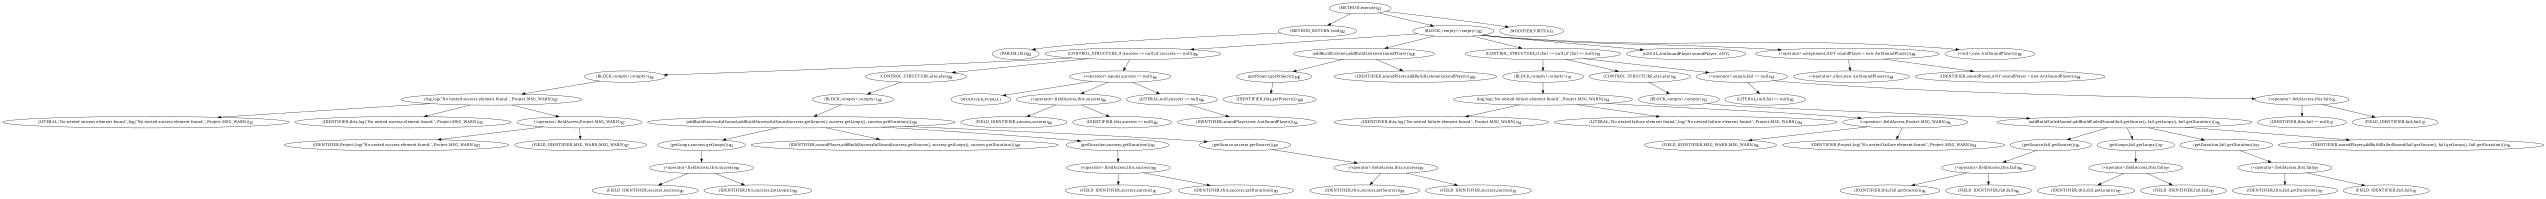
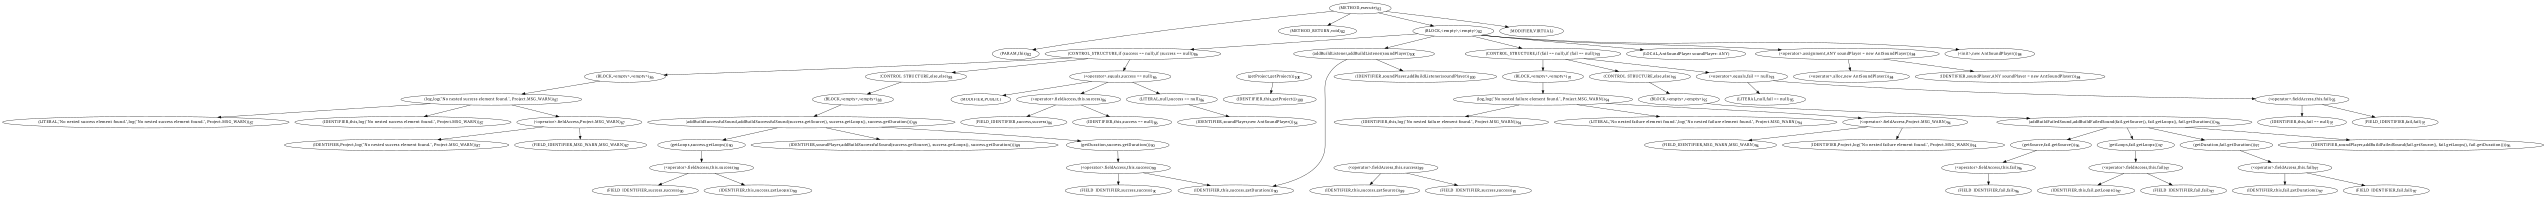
(1158, 39) -> (1184, 28)
(1320, 65) -> (1325, 132)
(1245, 145) -> none
(1890, 191) -> none
